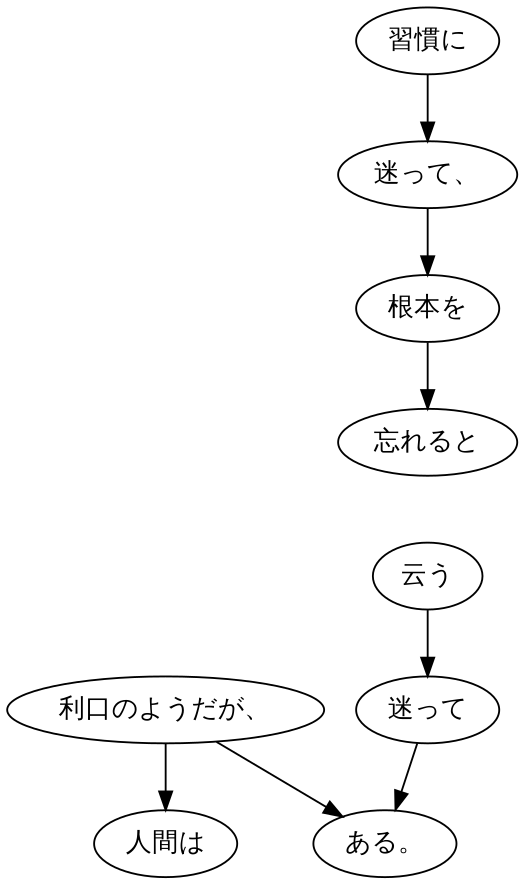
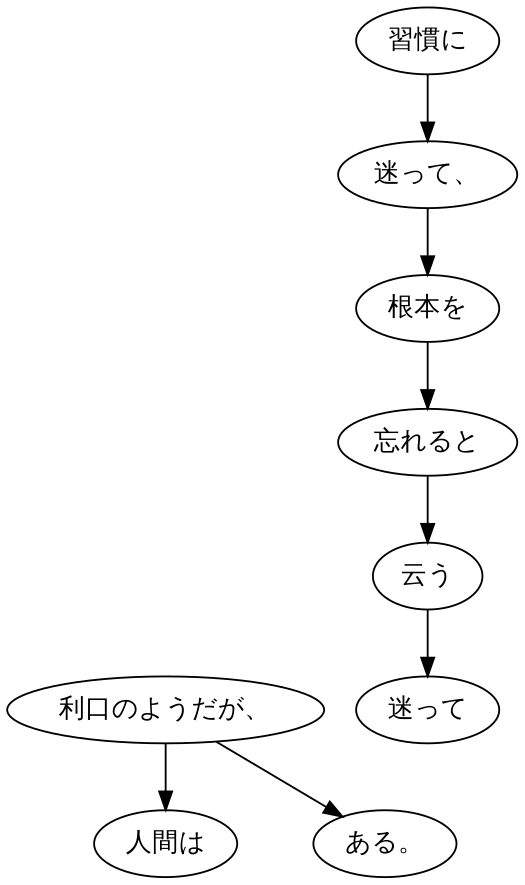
none -> (428, 500)
(409, 768) -> none
